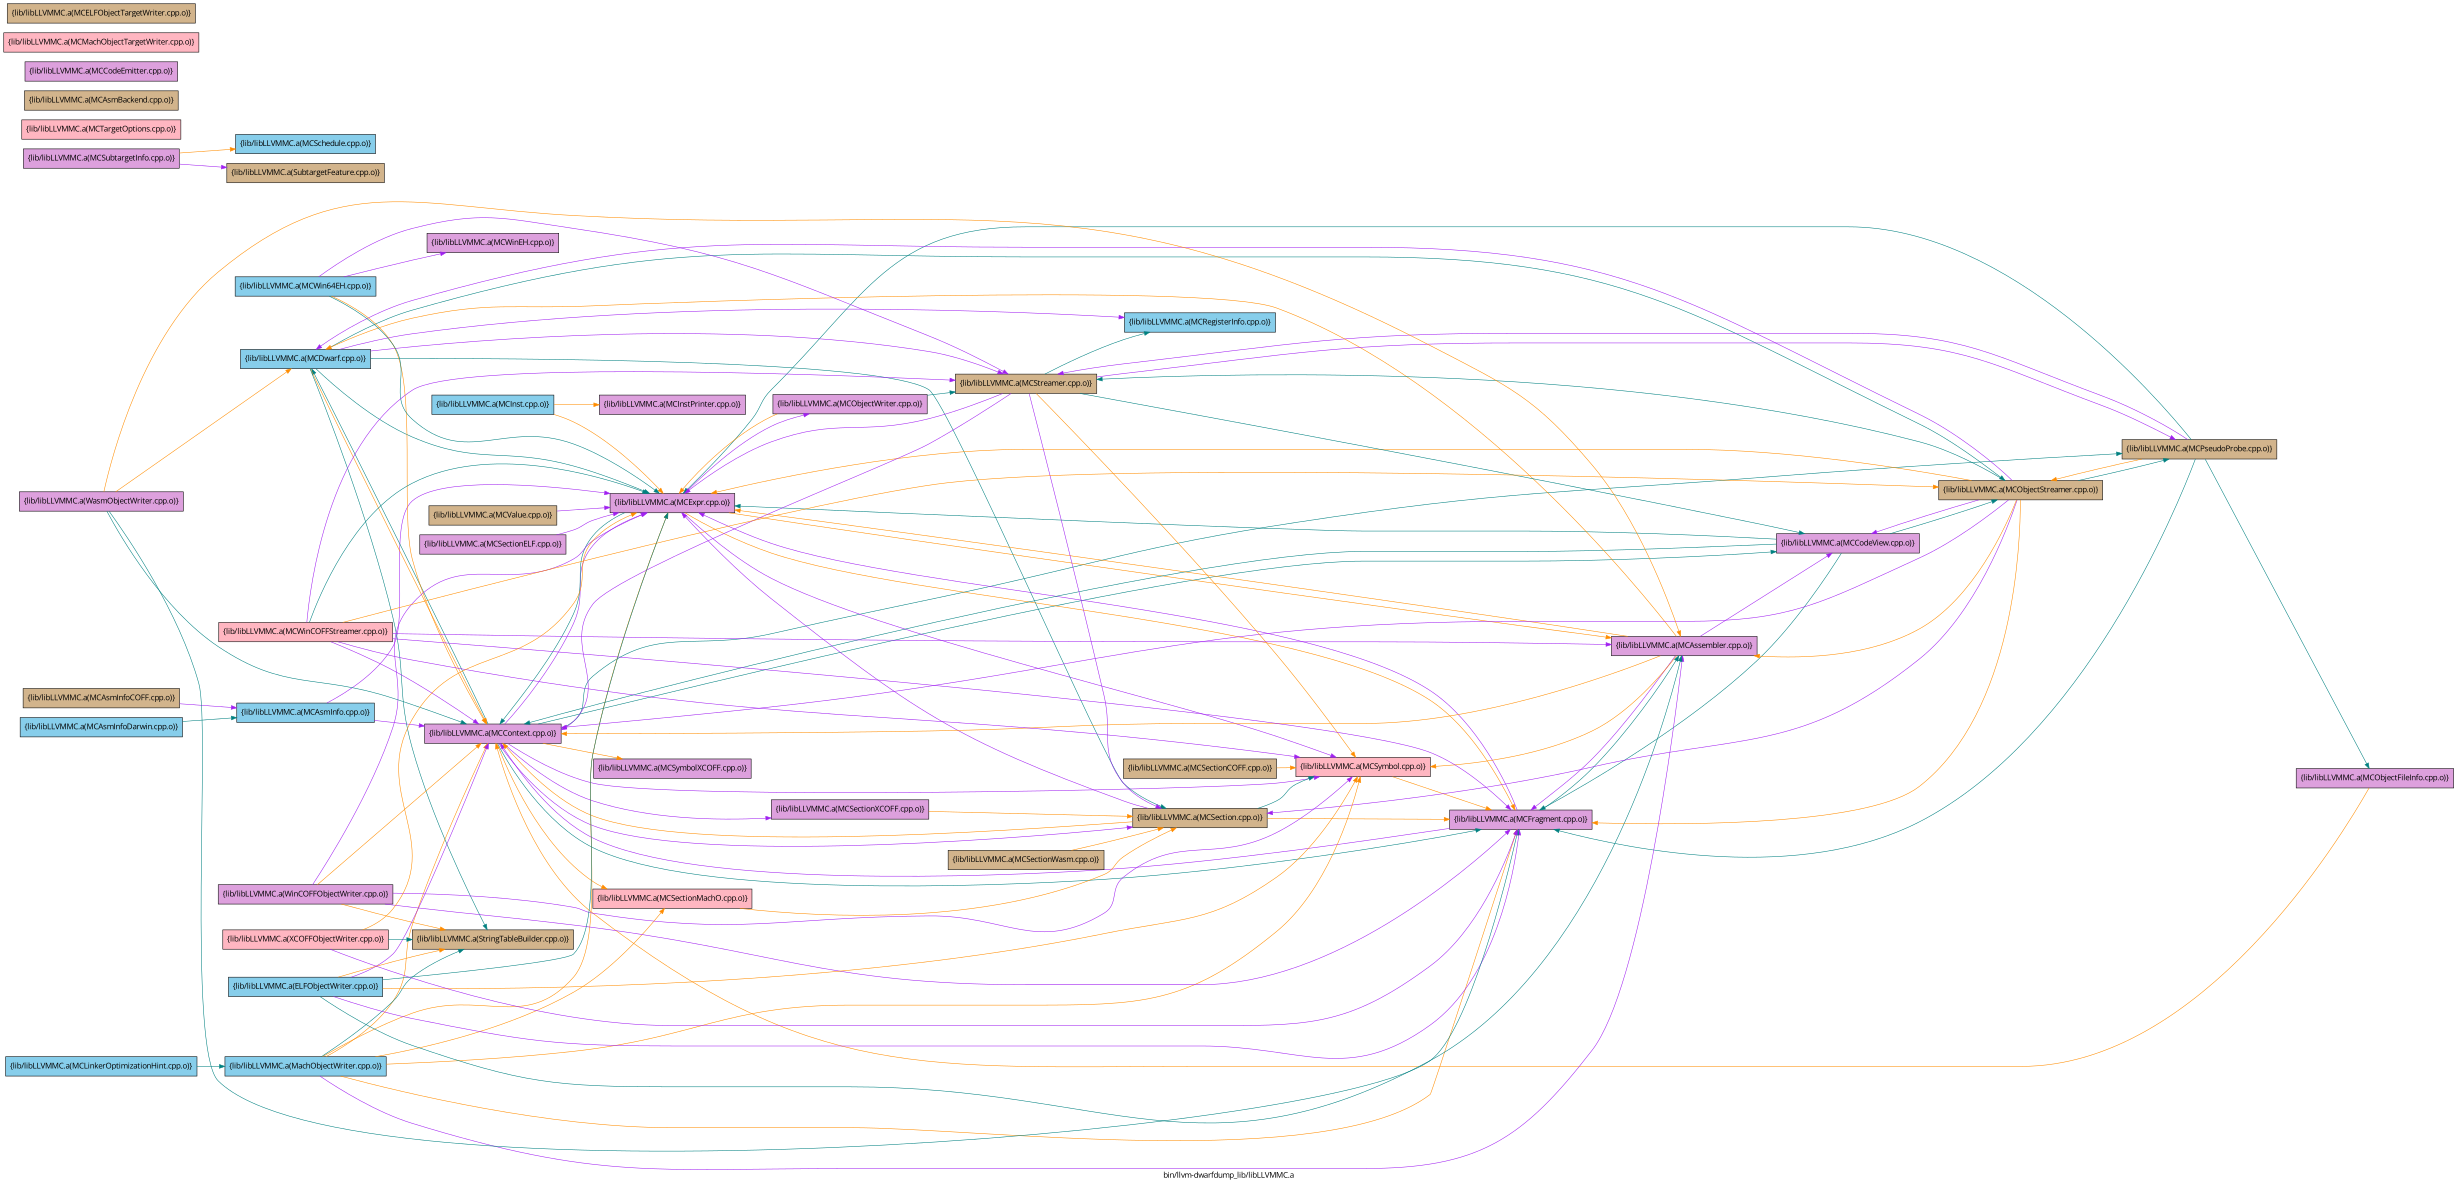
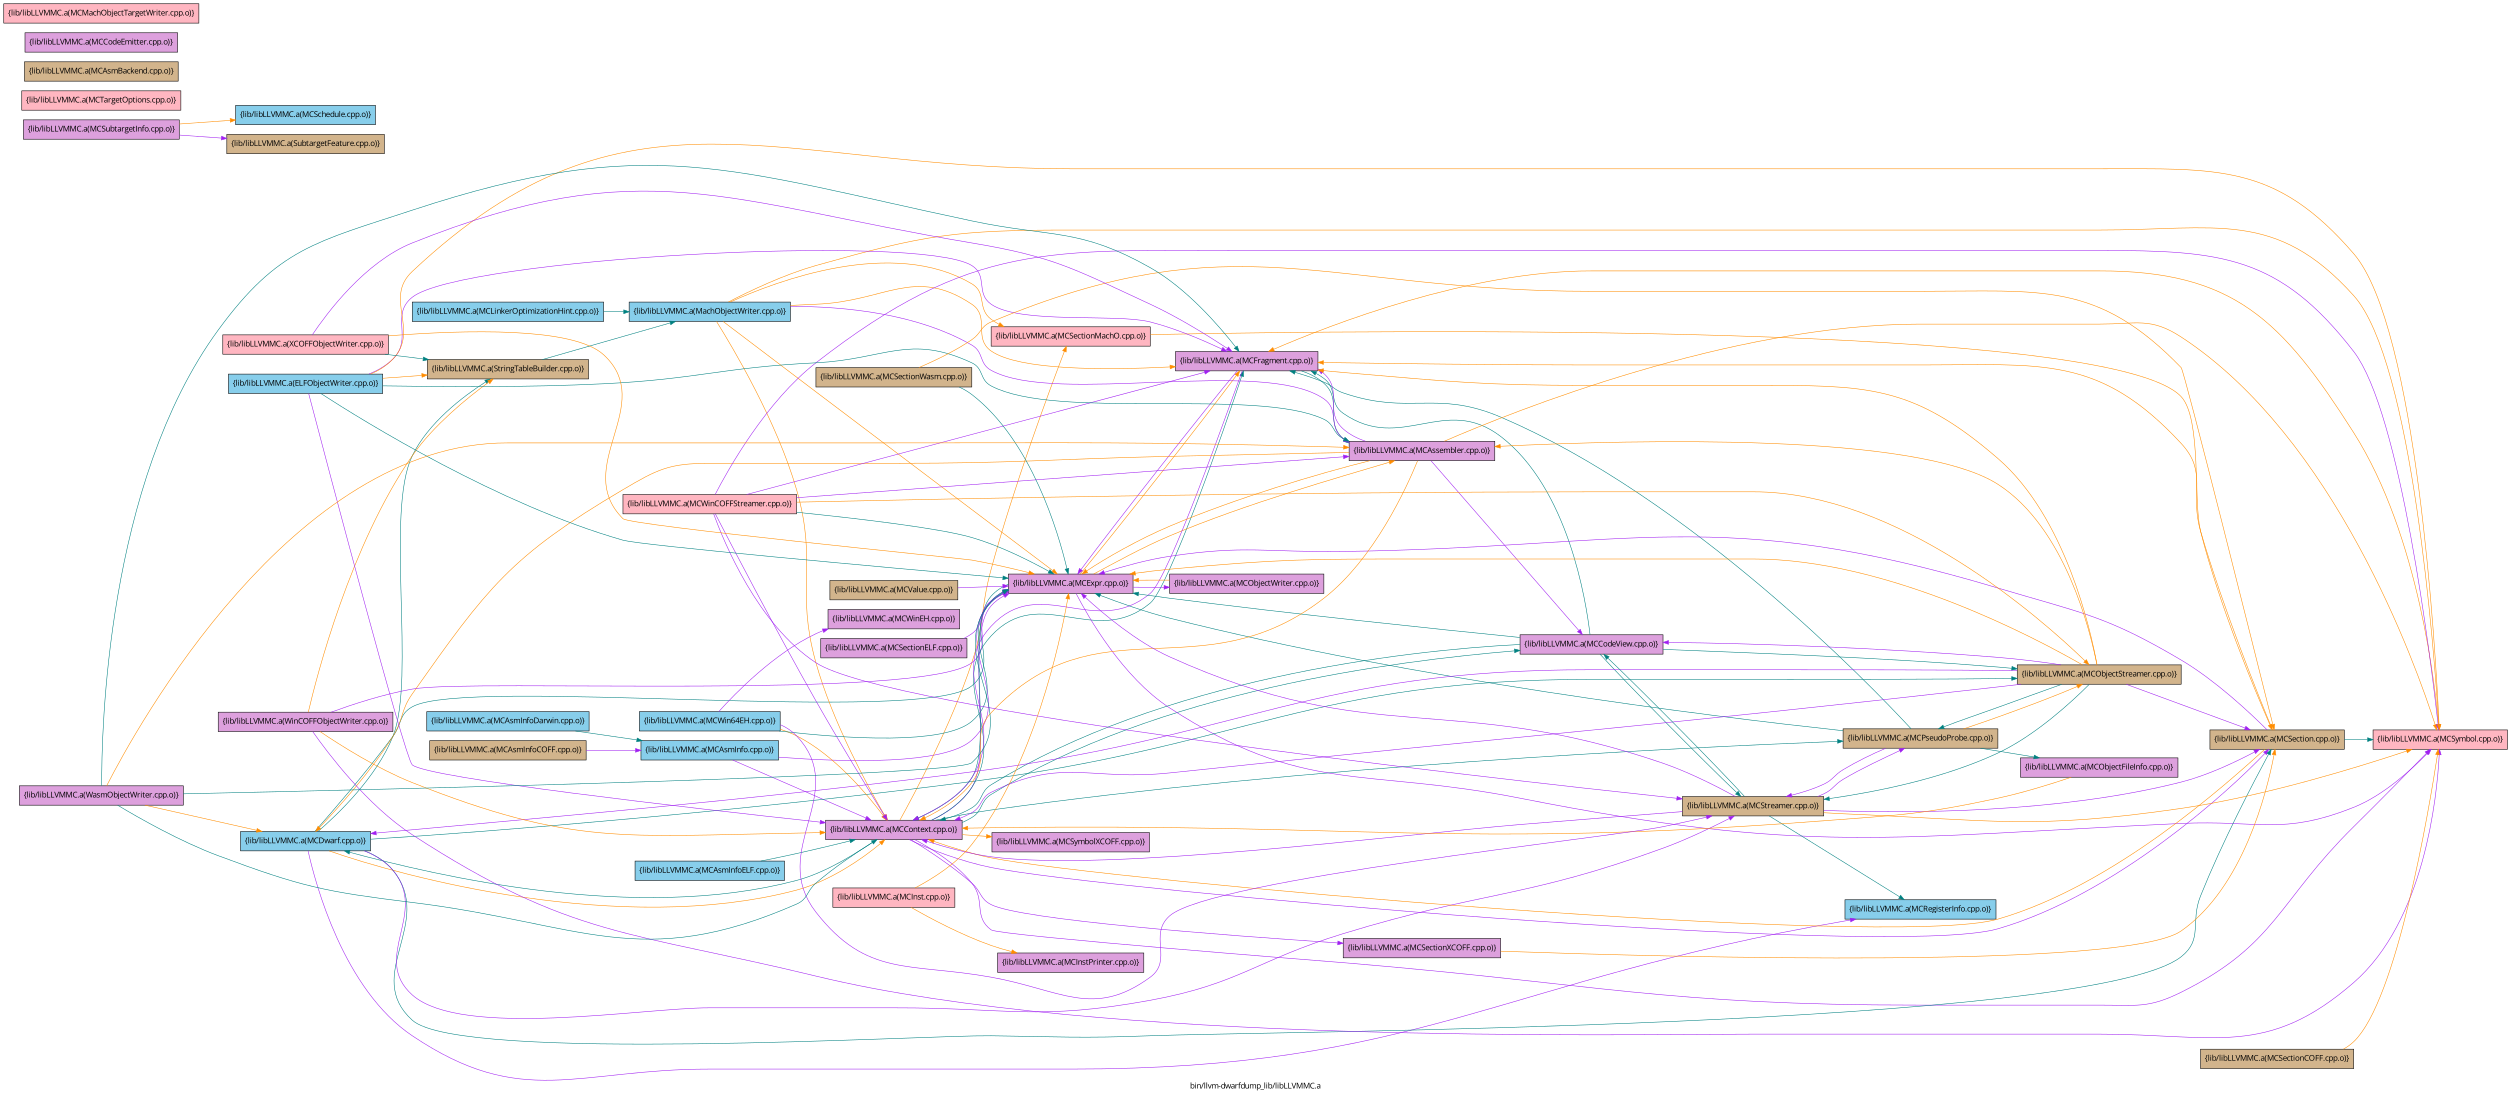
(101, 13) -> none
(939, 394) -> (1671, 728)
(493, 405) -> (894, 898)
none -> (1030, 467)
none -> (671, 781)
none -> (710, 871)
(964, 983) -> none
(374, 1018) -> (606, 341)
